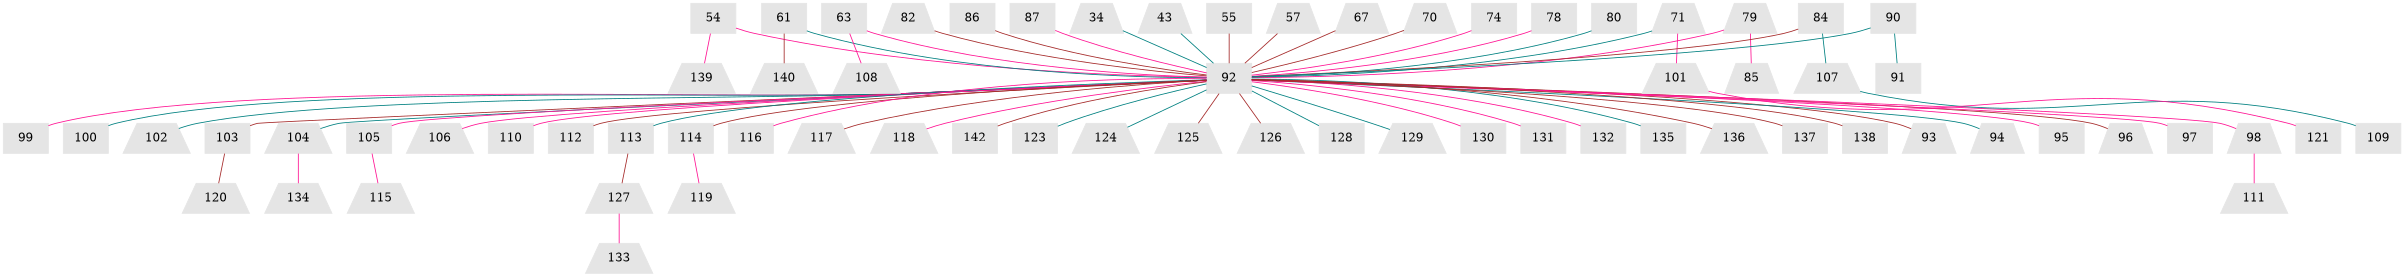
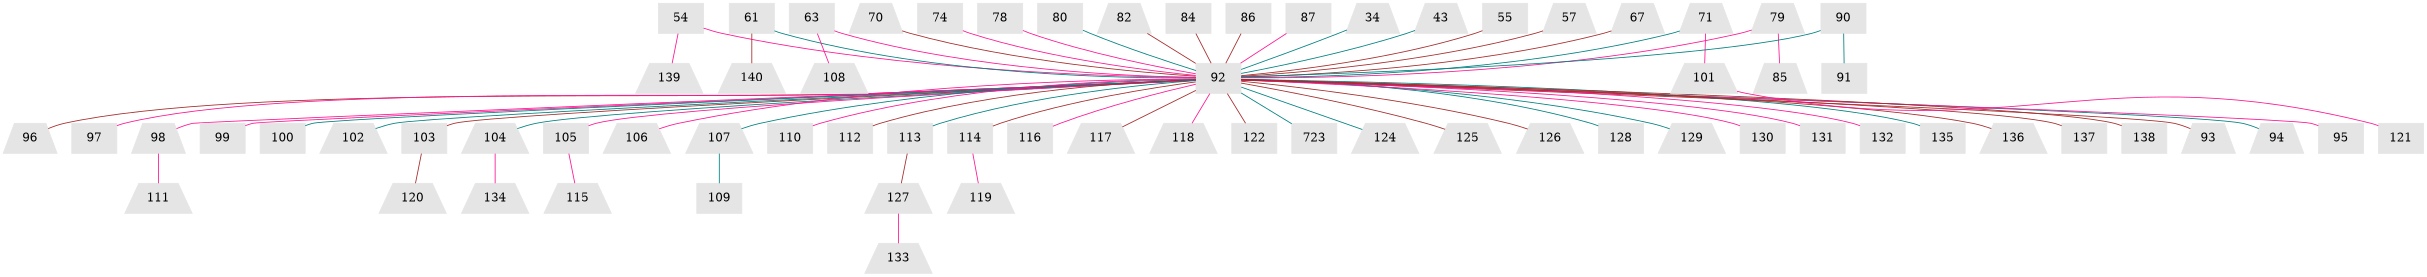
(1824, 48) -> (876, 103)
(975, 138) -> (1254, 138)
(1035, 138) -> (1314, 138)
